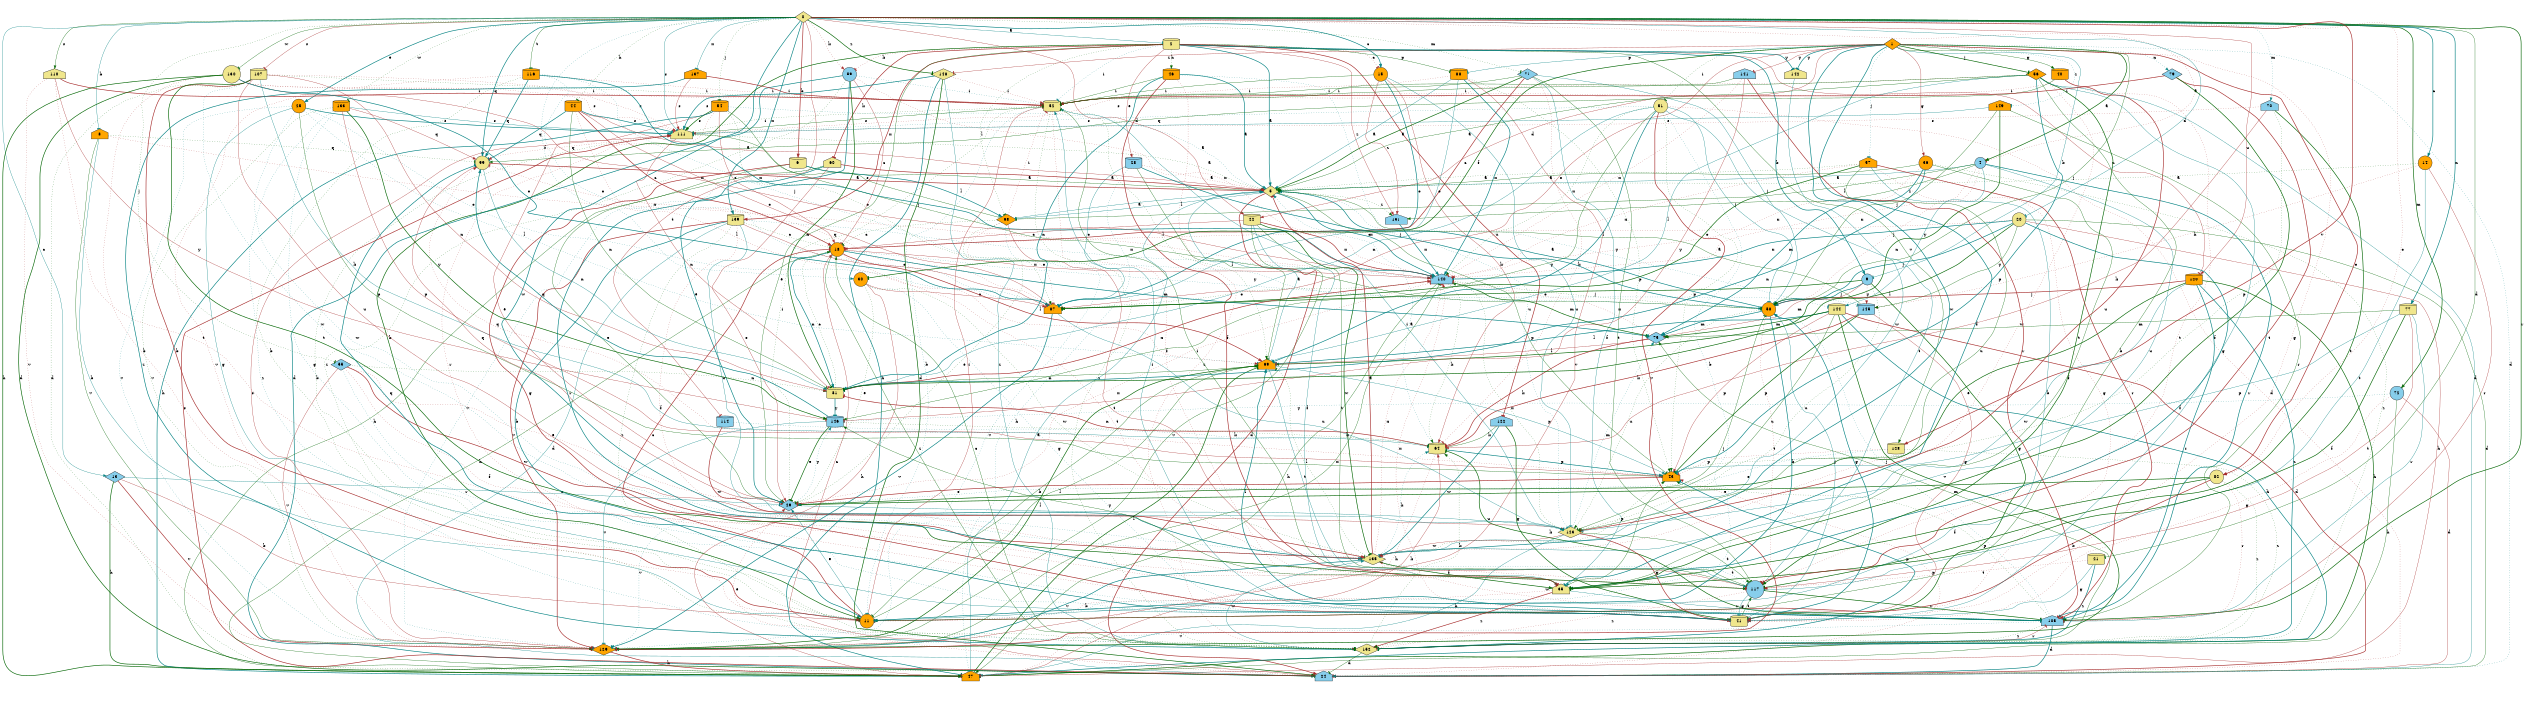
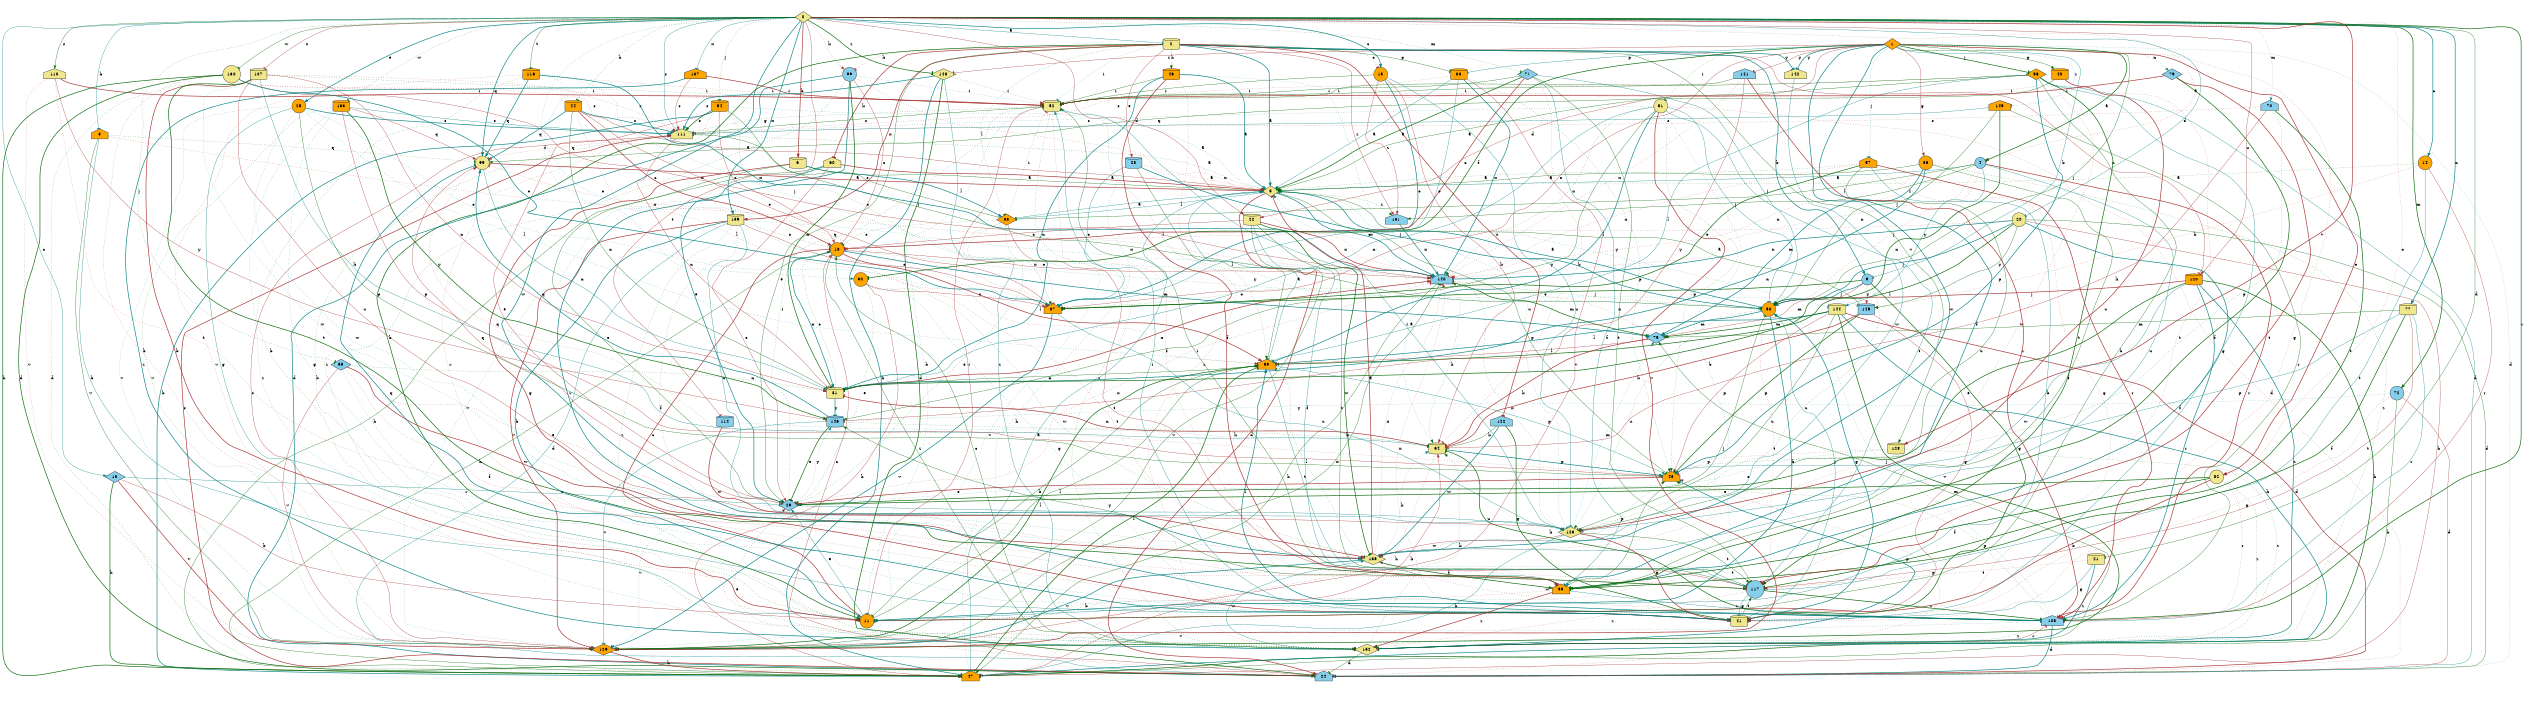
(765, 121) -> (765, 121)
(2269, 319) -> (2269, 319)
(1561, 589) -> (1561, 589)
